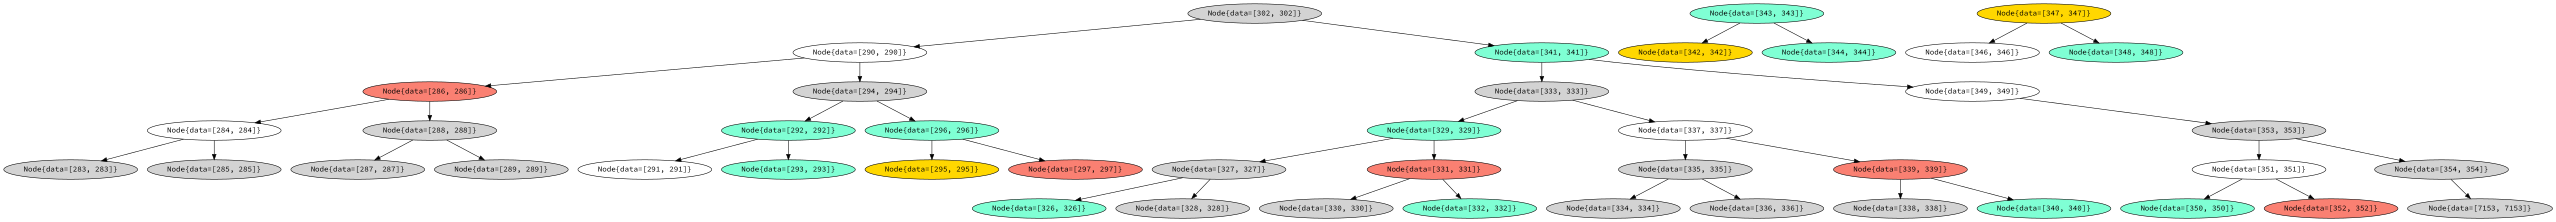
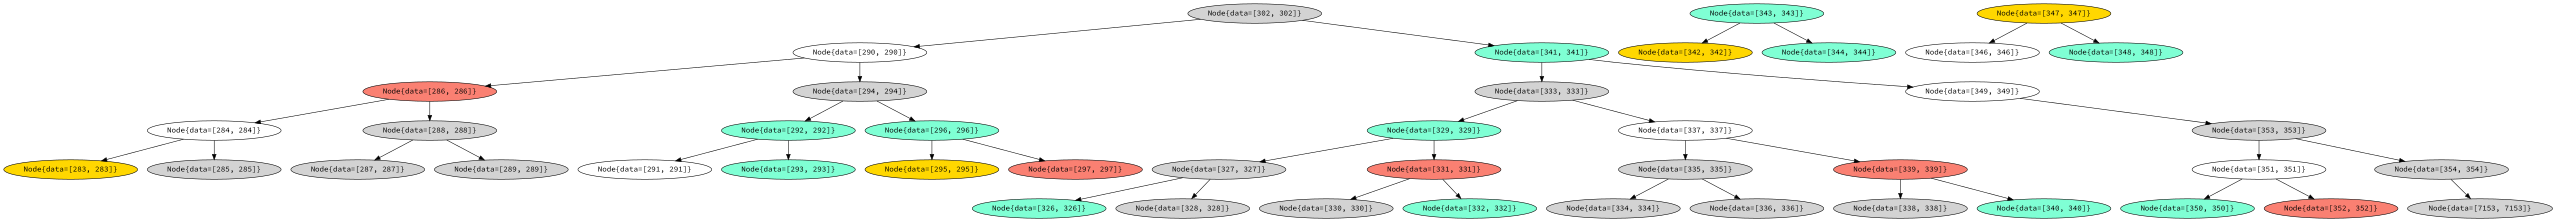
(71, 170) -> (71, 170)
